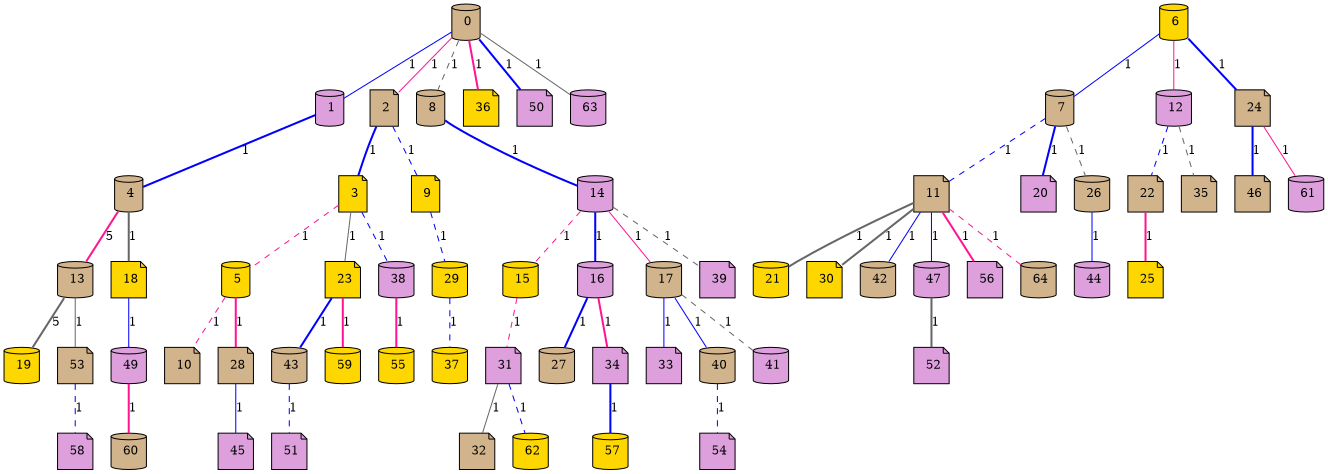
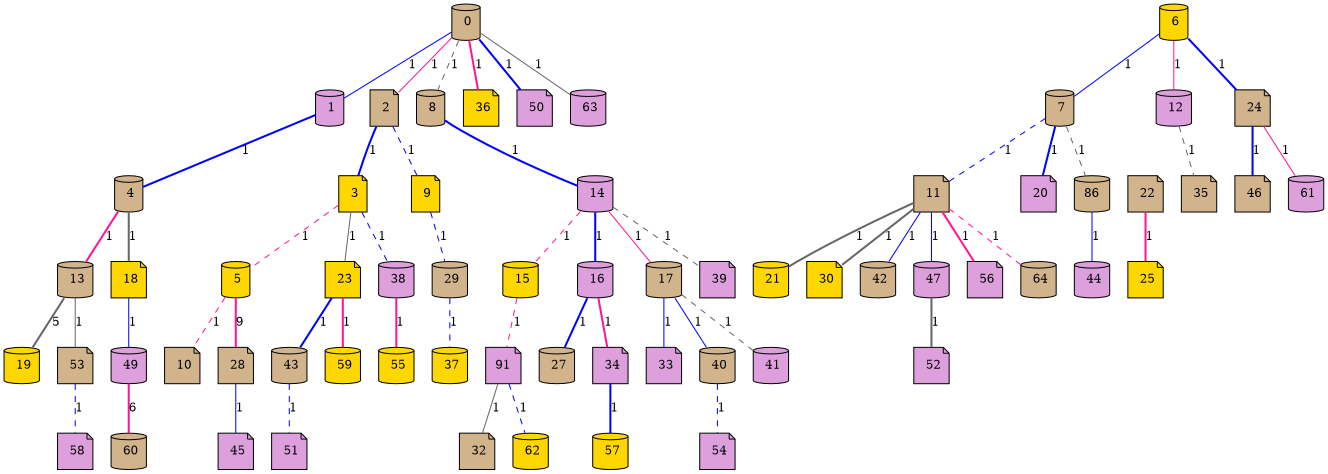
(1160, 151) -> none
(1092, 194) -> (1092, 194)
(110, 237) -> (110, 237)
(450, 280) -> (450, 280)
(240, 323) -> (240, 323)
(503, 366) -> (503, 366)
(133, 408) -> (133, 408)
